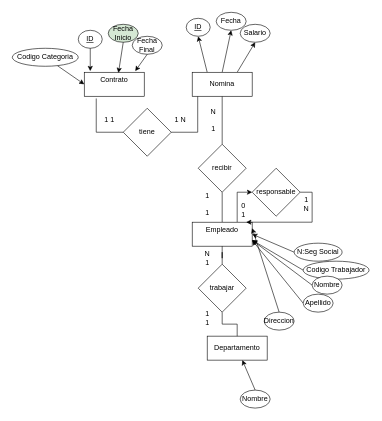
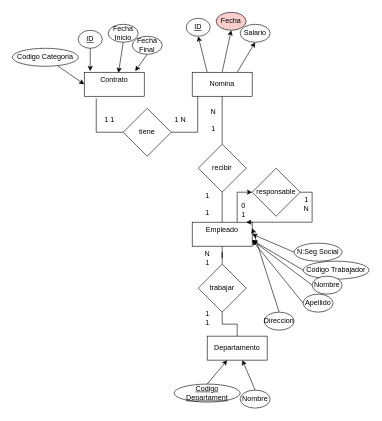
(231, 21) -> (231, 21)
(123, 33) -> (123, 33)
none -> (216, 374)
none -> (207, 393)
